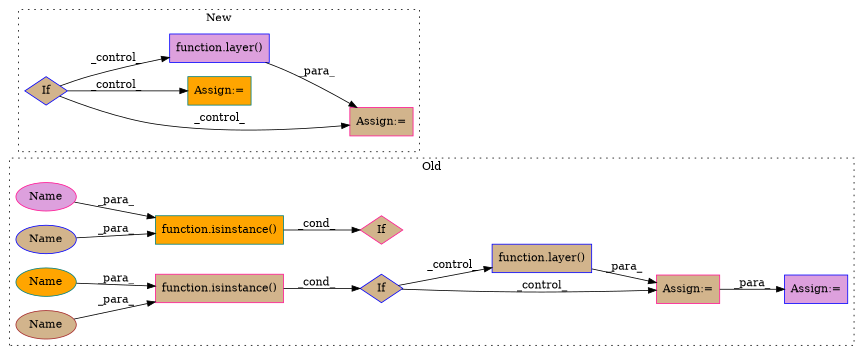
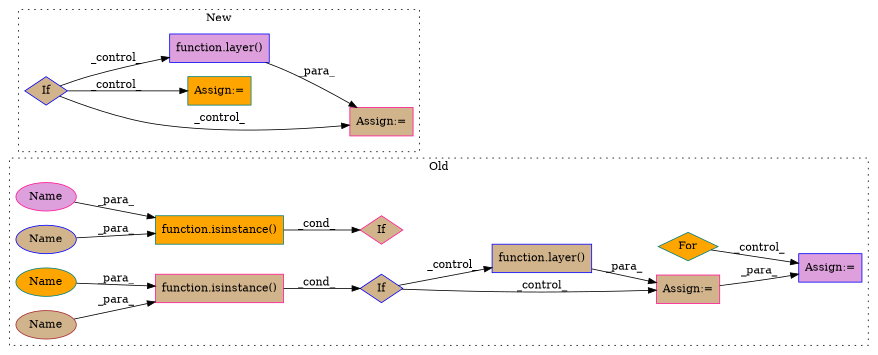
none -> (688, 247)
